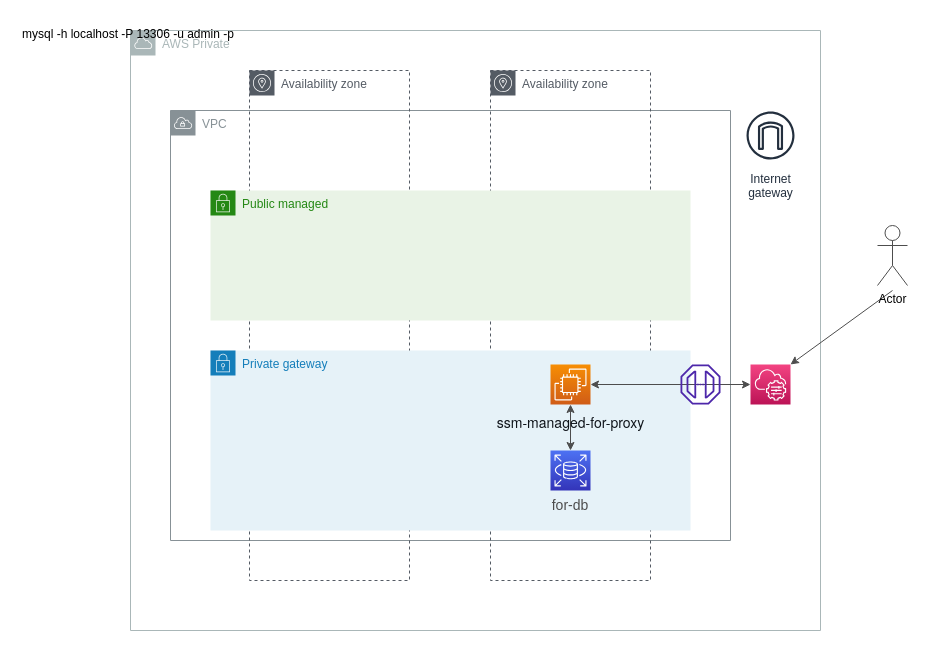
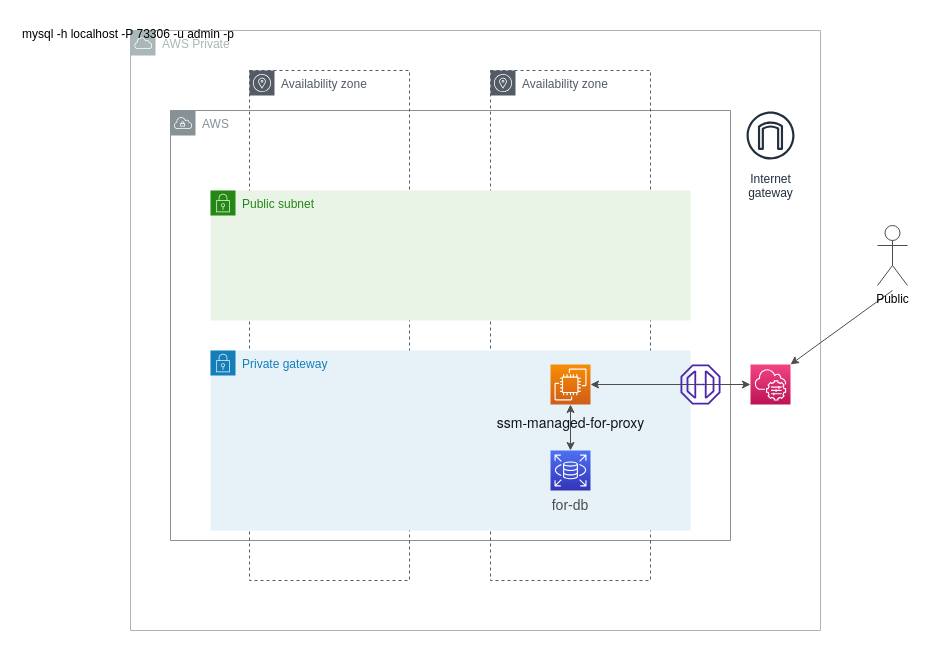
(136, 35) -> (136, 35)
(213, 125) -> (213, 125)
(285, 205) -> (282, 205)
(893, 300) -> (893, 300)
